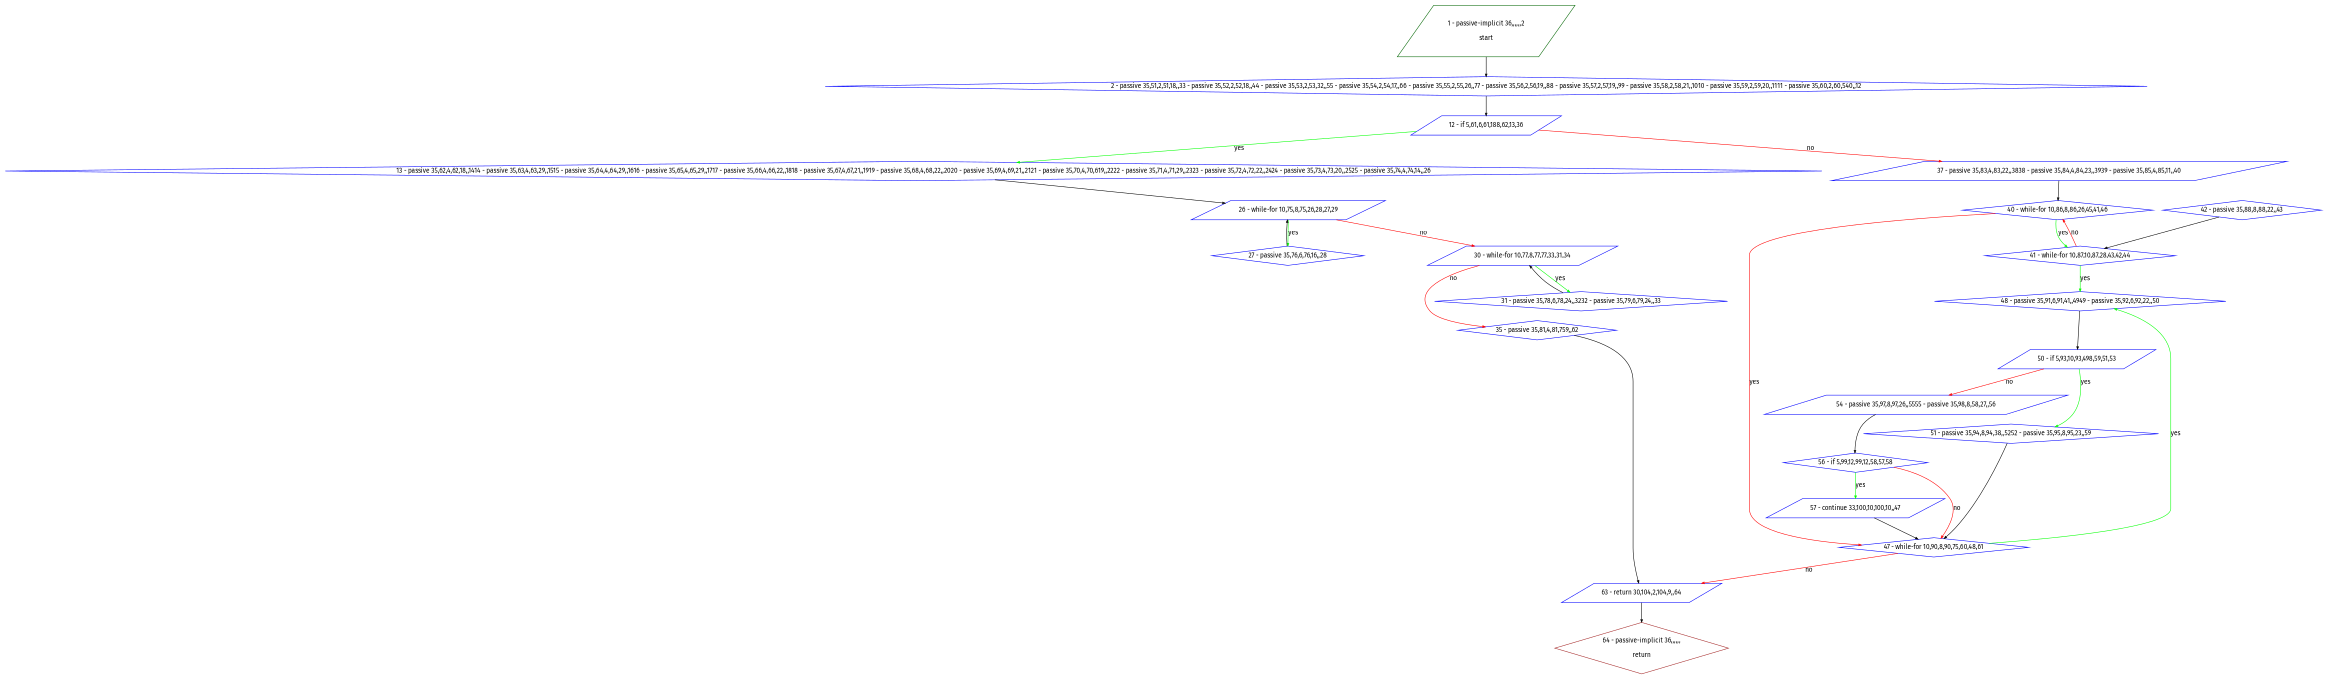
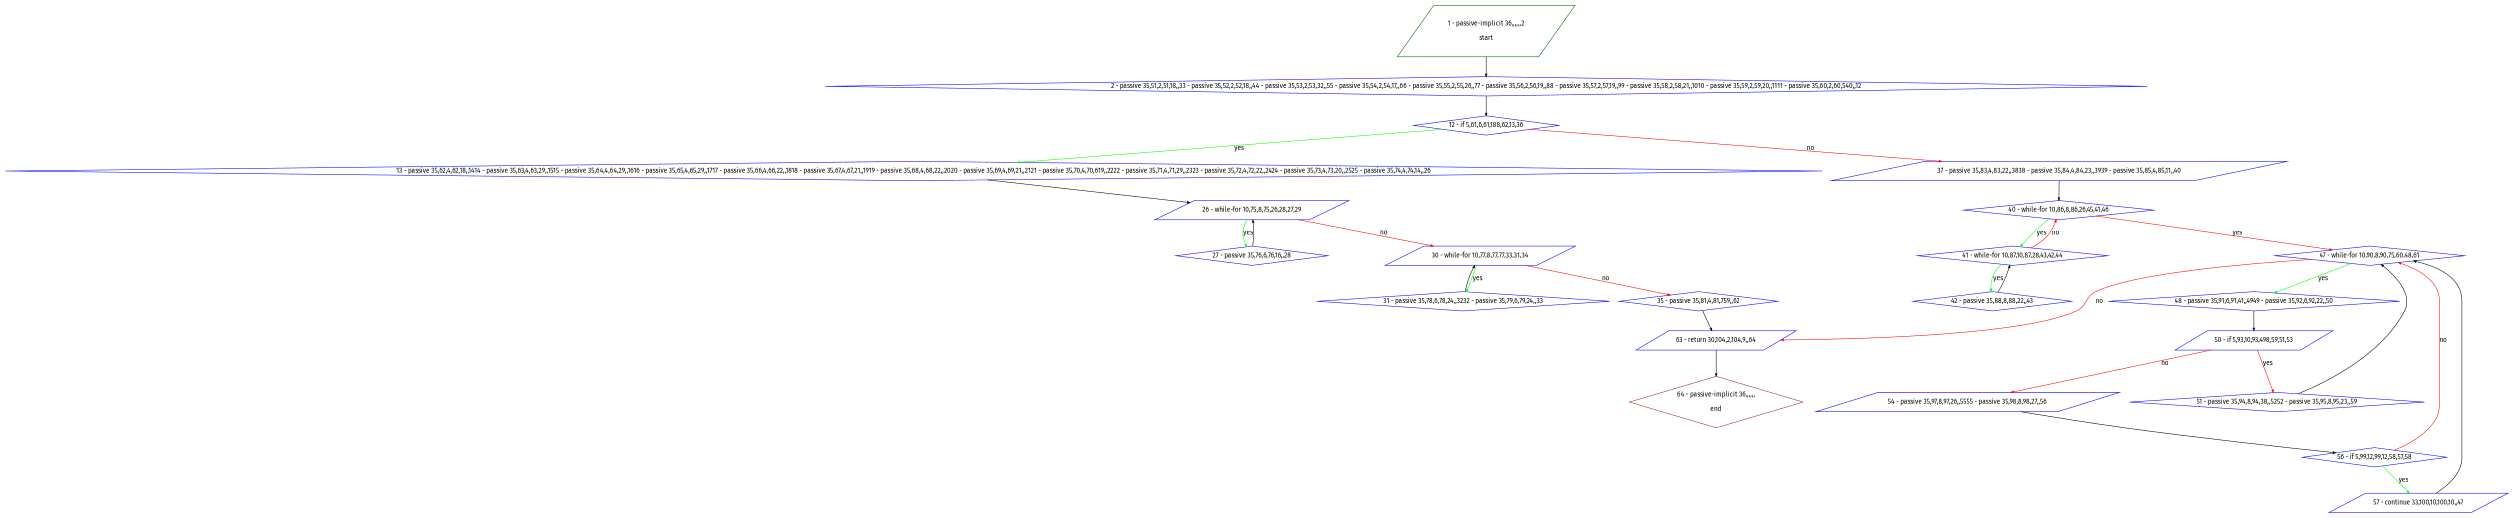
(1486, 125) -> (1486, 125)
(2080, 277) -> (1993, 275)
(2079, 402) -> (2265, 370)
(1916, 405) -> (1968, 402)
(1642, 648) -> (1716, 402)
